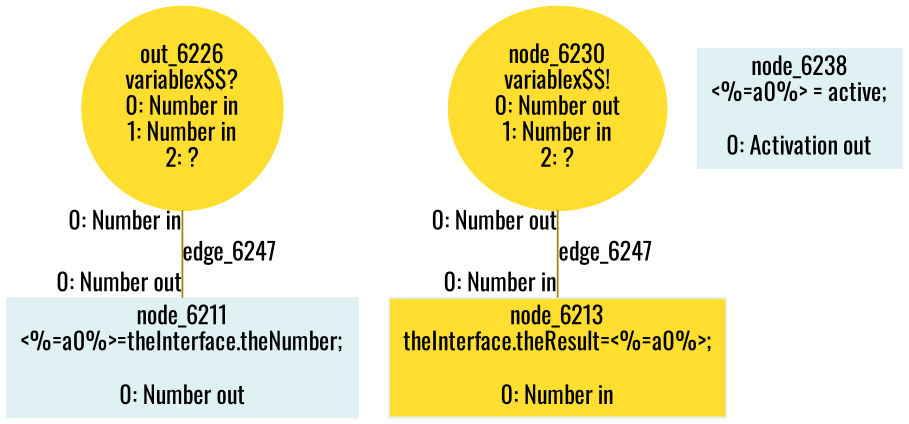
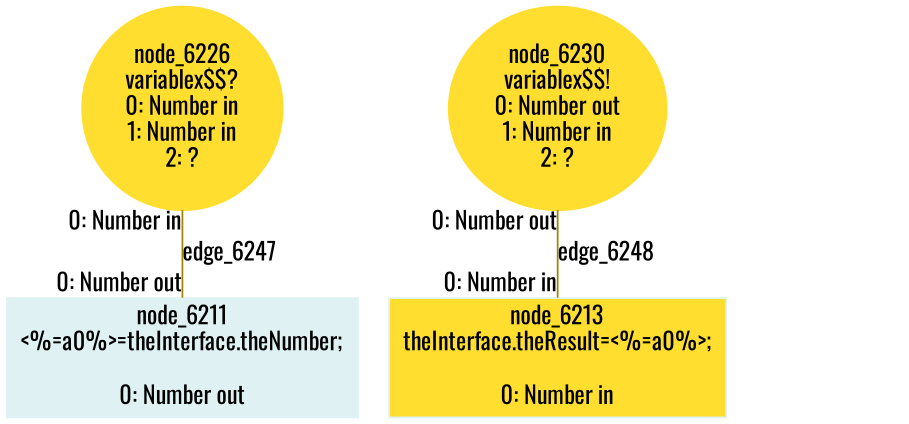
(182, 108) -> (182, 108)
(800, 108) -> none
(606, 254) -> (606, 254)
